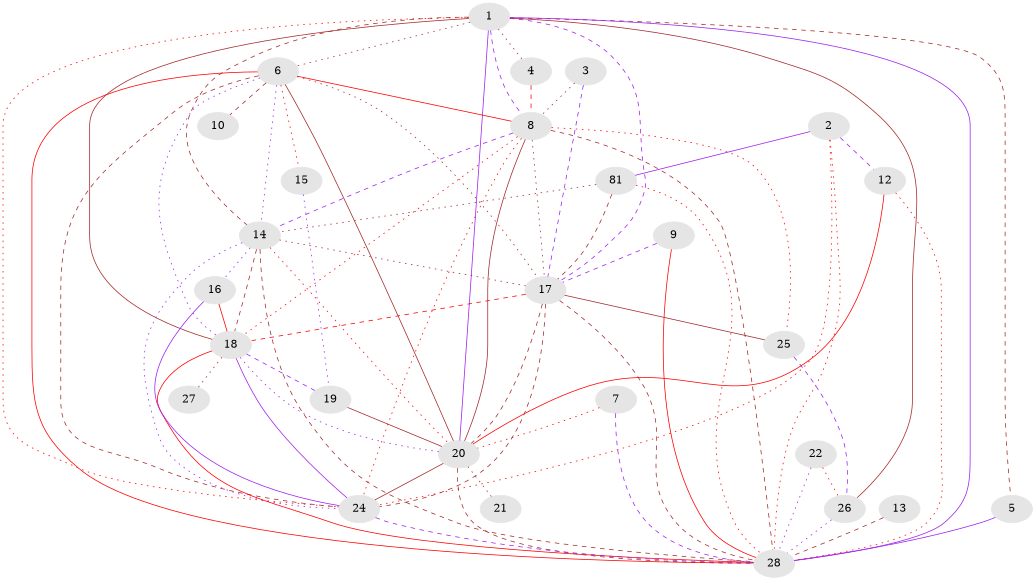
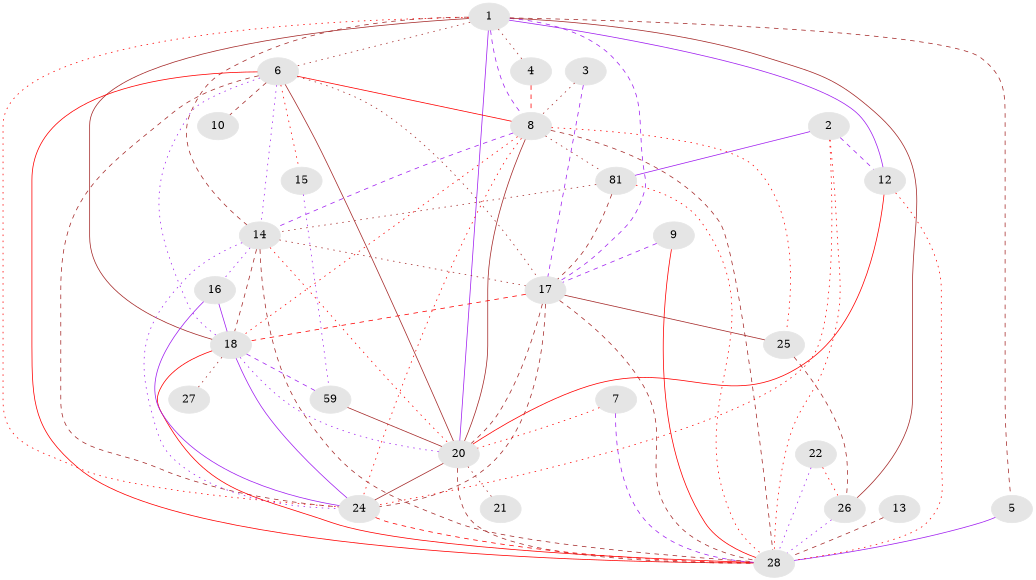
(970, 160) -> (717, 59)
(538, 208) -> (576, 155)
(223, 318) -> (223, 318)
(330, 400) -> (330, 400)
(836, 421) -> (836, 421)
(487, 542) -> (487, 542)
